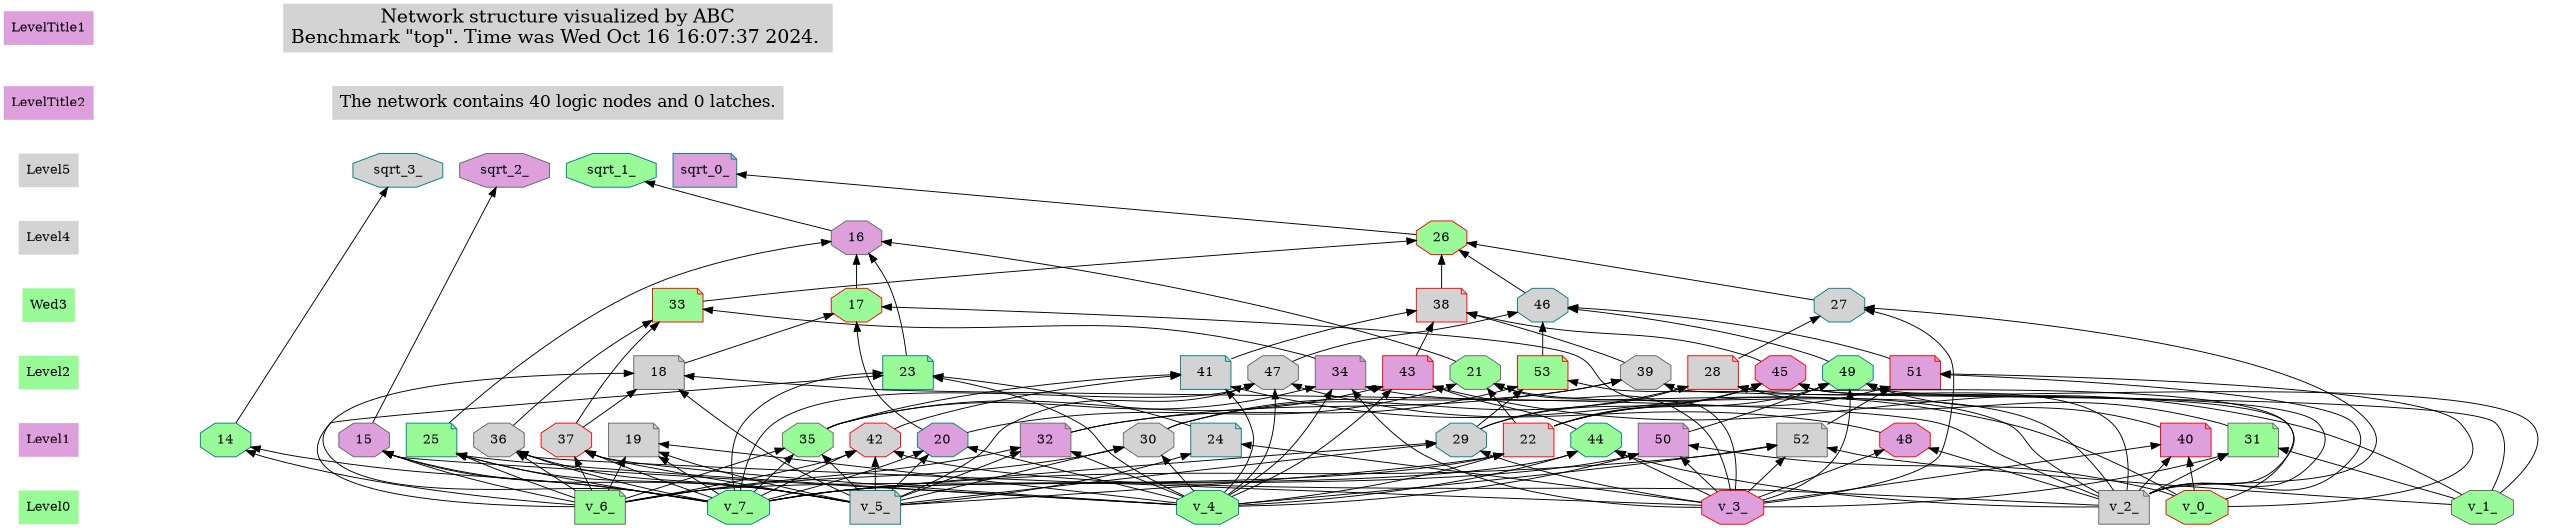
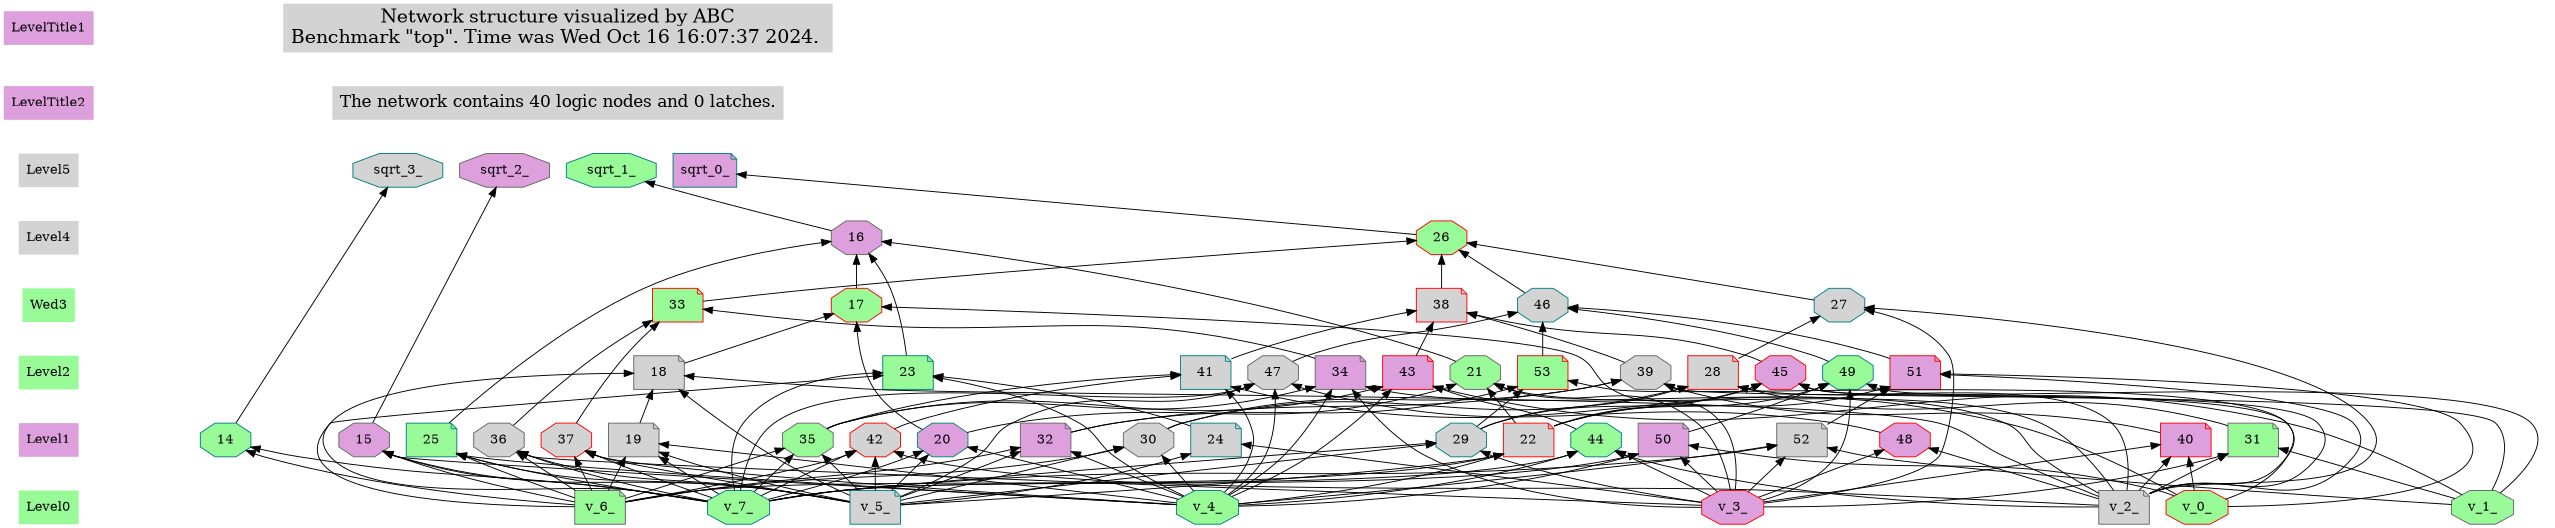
(2054, 408) -> (2039, 415)
(606, 411) -> (645, 411)
